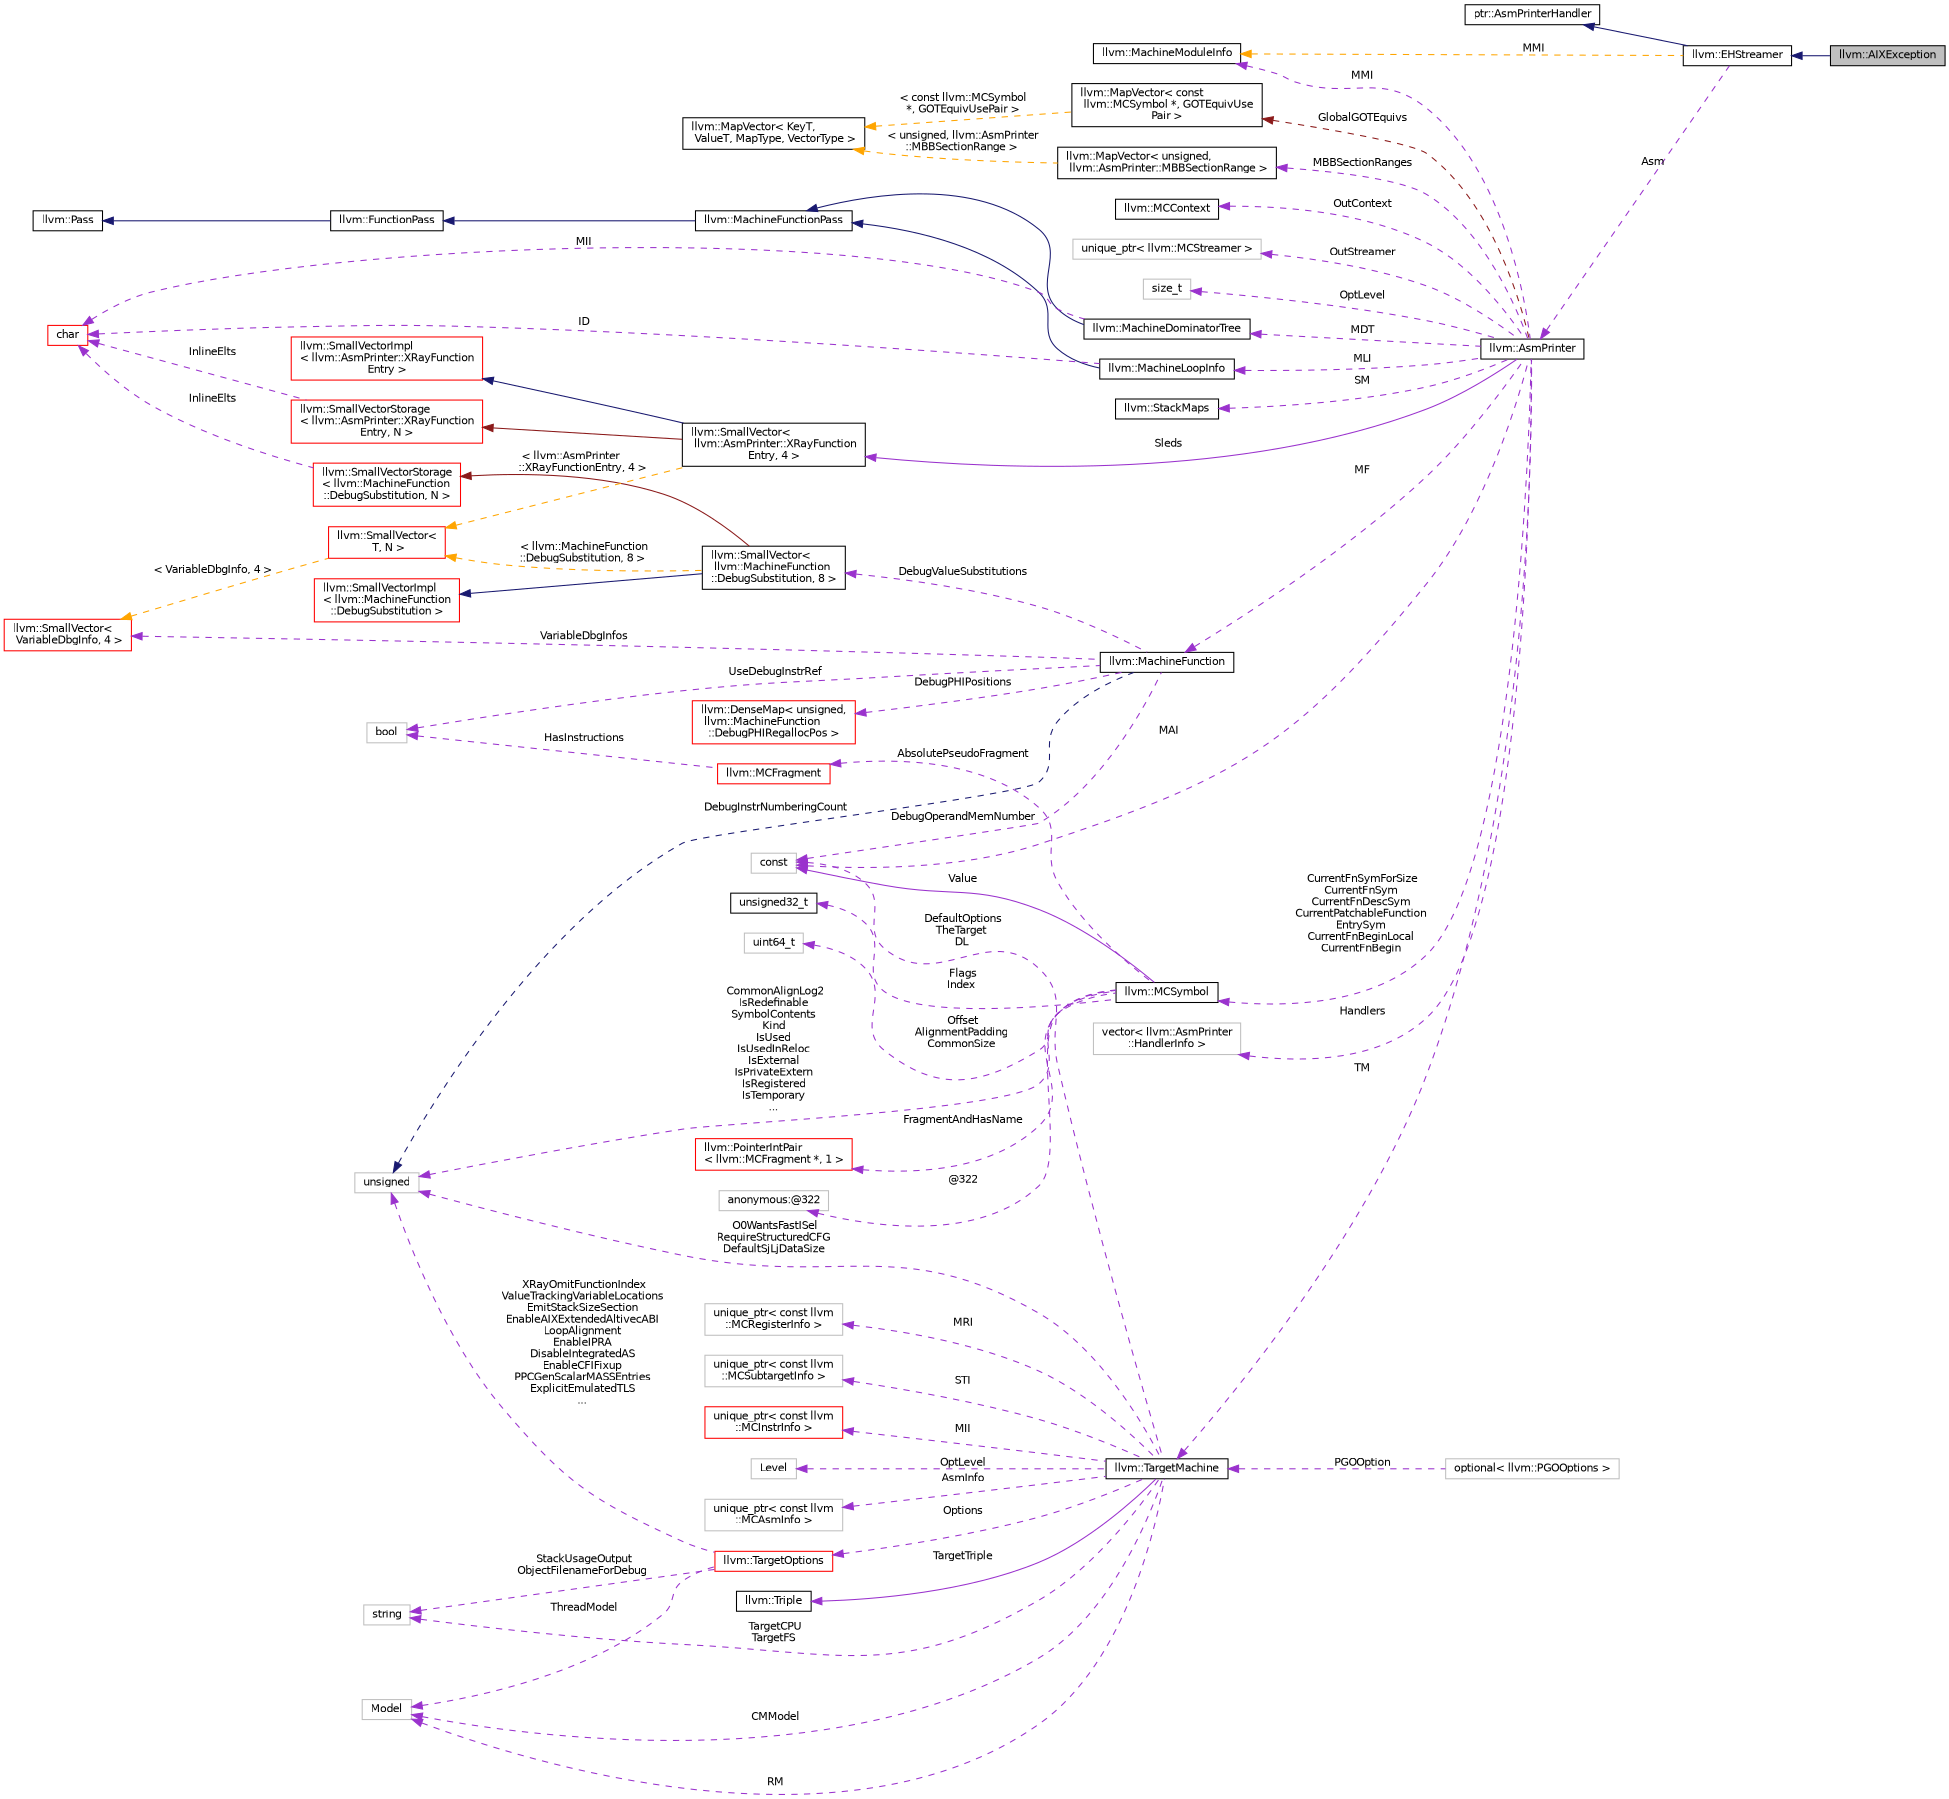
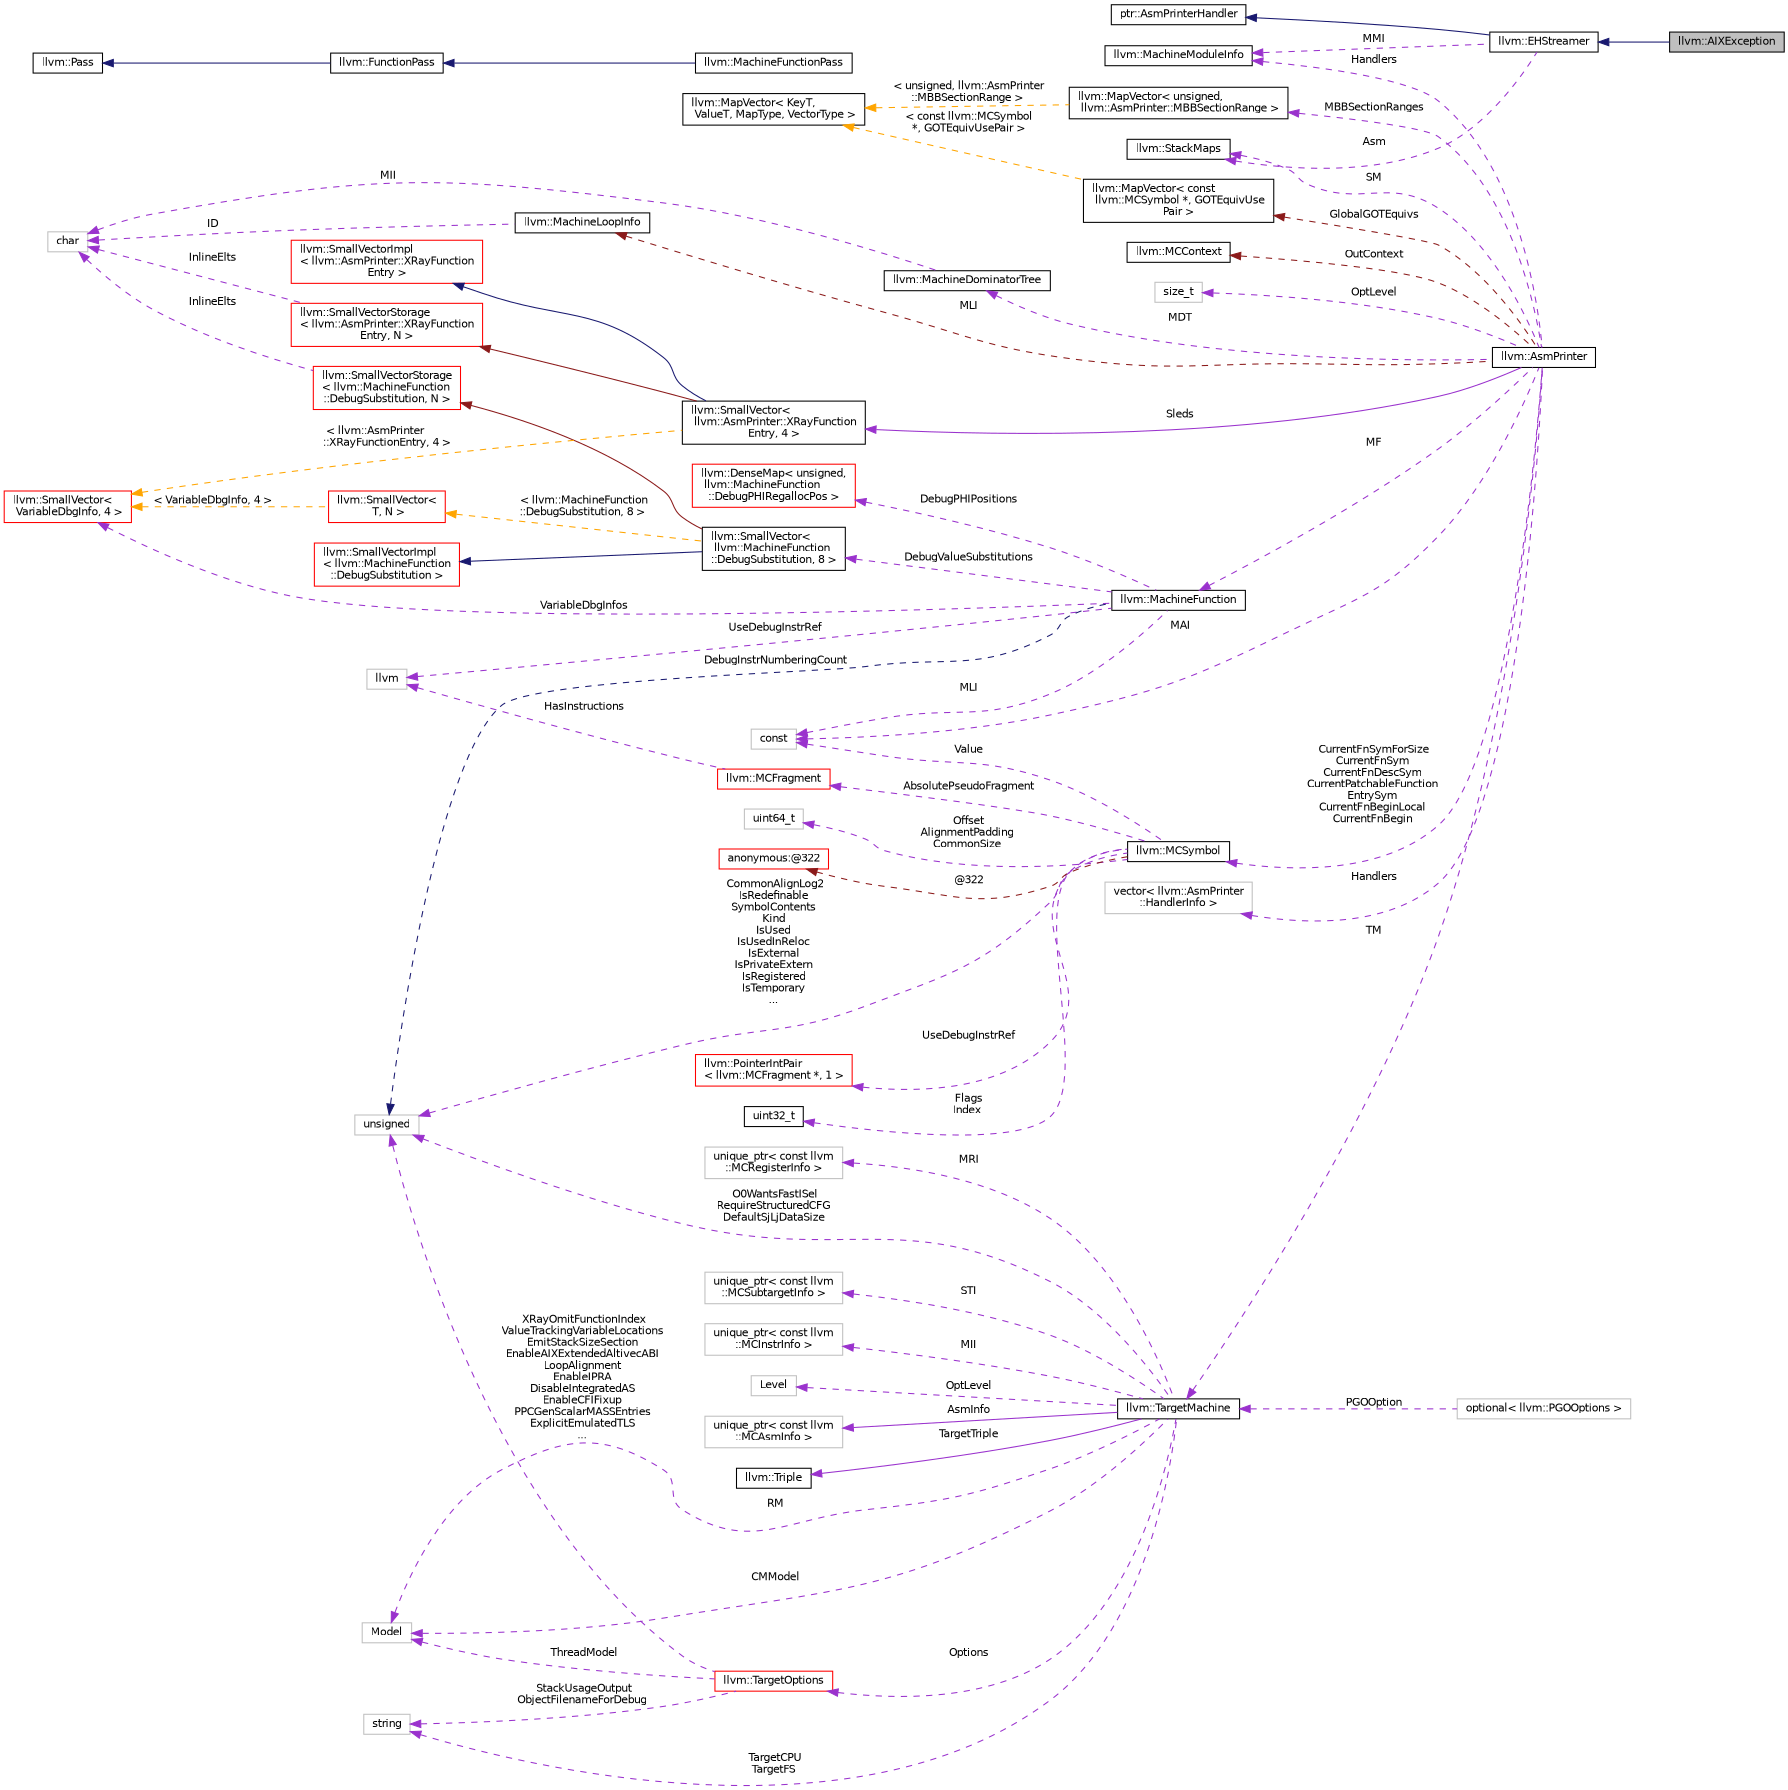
(1467, 55) -> (1376, 48)
(1361, 76) -> (1373, 60)
(1638, 198) -> (1407, 158)
(989, 203) -> none
(1397, 231) -> (1397, 273)
(1167, 249) -> none
(1005, 268) -> none
(68, 335) -> (68, 242)
(1363, 369) -> (1051, 356)
(572, 496) -> (412, 457)
(387, 733) -> (387, 679)
(961, 817) -> (967, 688)
(991, 896) -> (994, 766)
(774, 903) -> (774, 1117)
(1059, 1069) -> none
(961, 1120) -> (967, 1036)
(1041, 1182) -> (975, 898)
(774, 1201) -> (774, 859)
(774, 1423) -> (774, 1339)
(980, 1492) -> (985, 1420)
